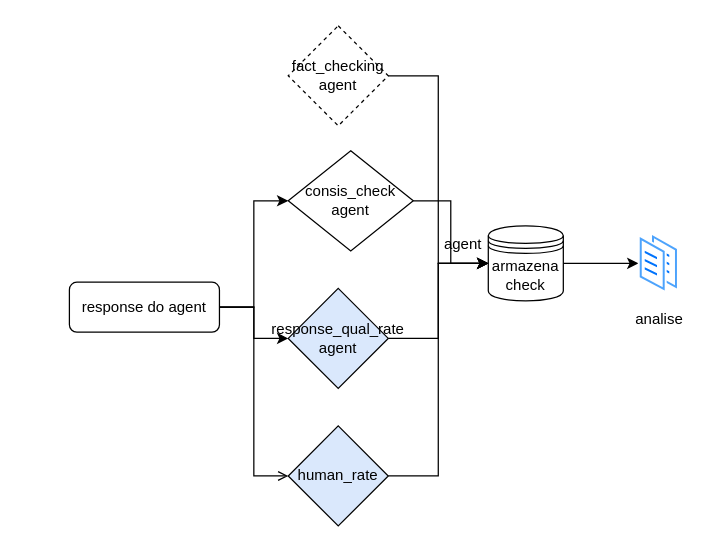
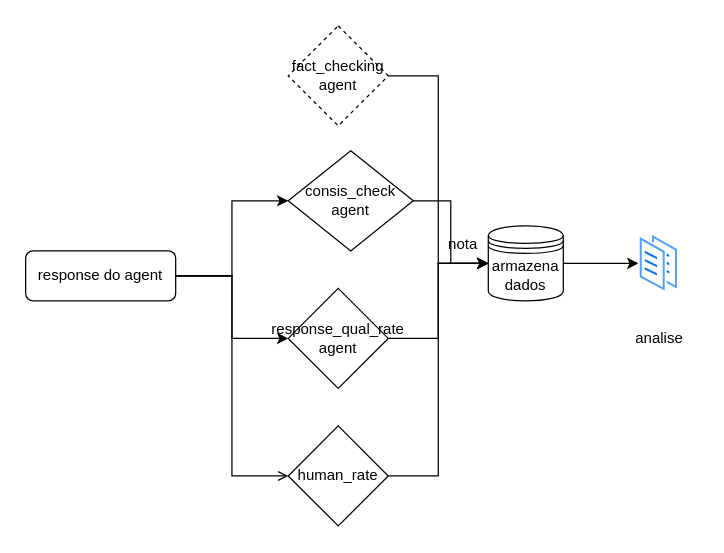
(463, 244) -> (463, 244)
(526, 276) -> (526, 276)
(144, 307) -> (101, 276)
(659, 319) -> (659, 338)
(338, 338) -> (338, 338)
(338, 476) -> (338, 476)
